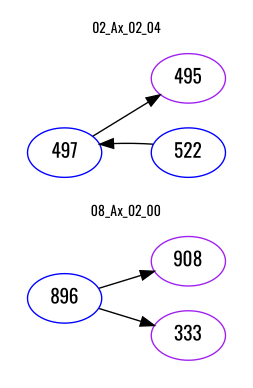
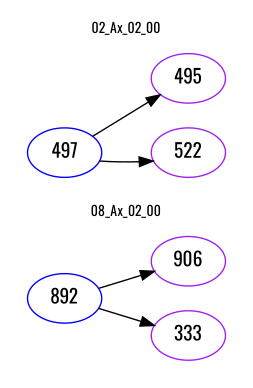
(126, 30) -> (126, 30)
(133, 143) -> (119, 162)
(188, 153) -> (188, 153)
(188, 261) -> (188, 261)
(65, 298) -> (65, 298)
